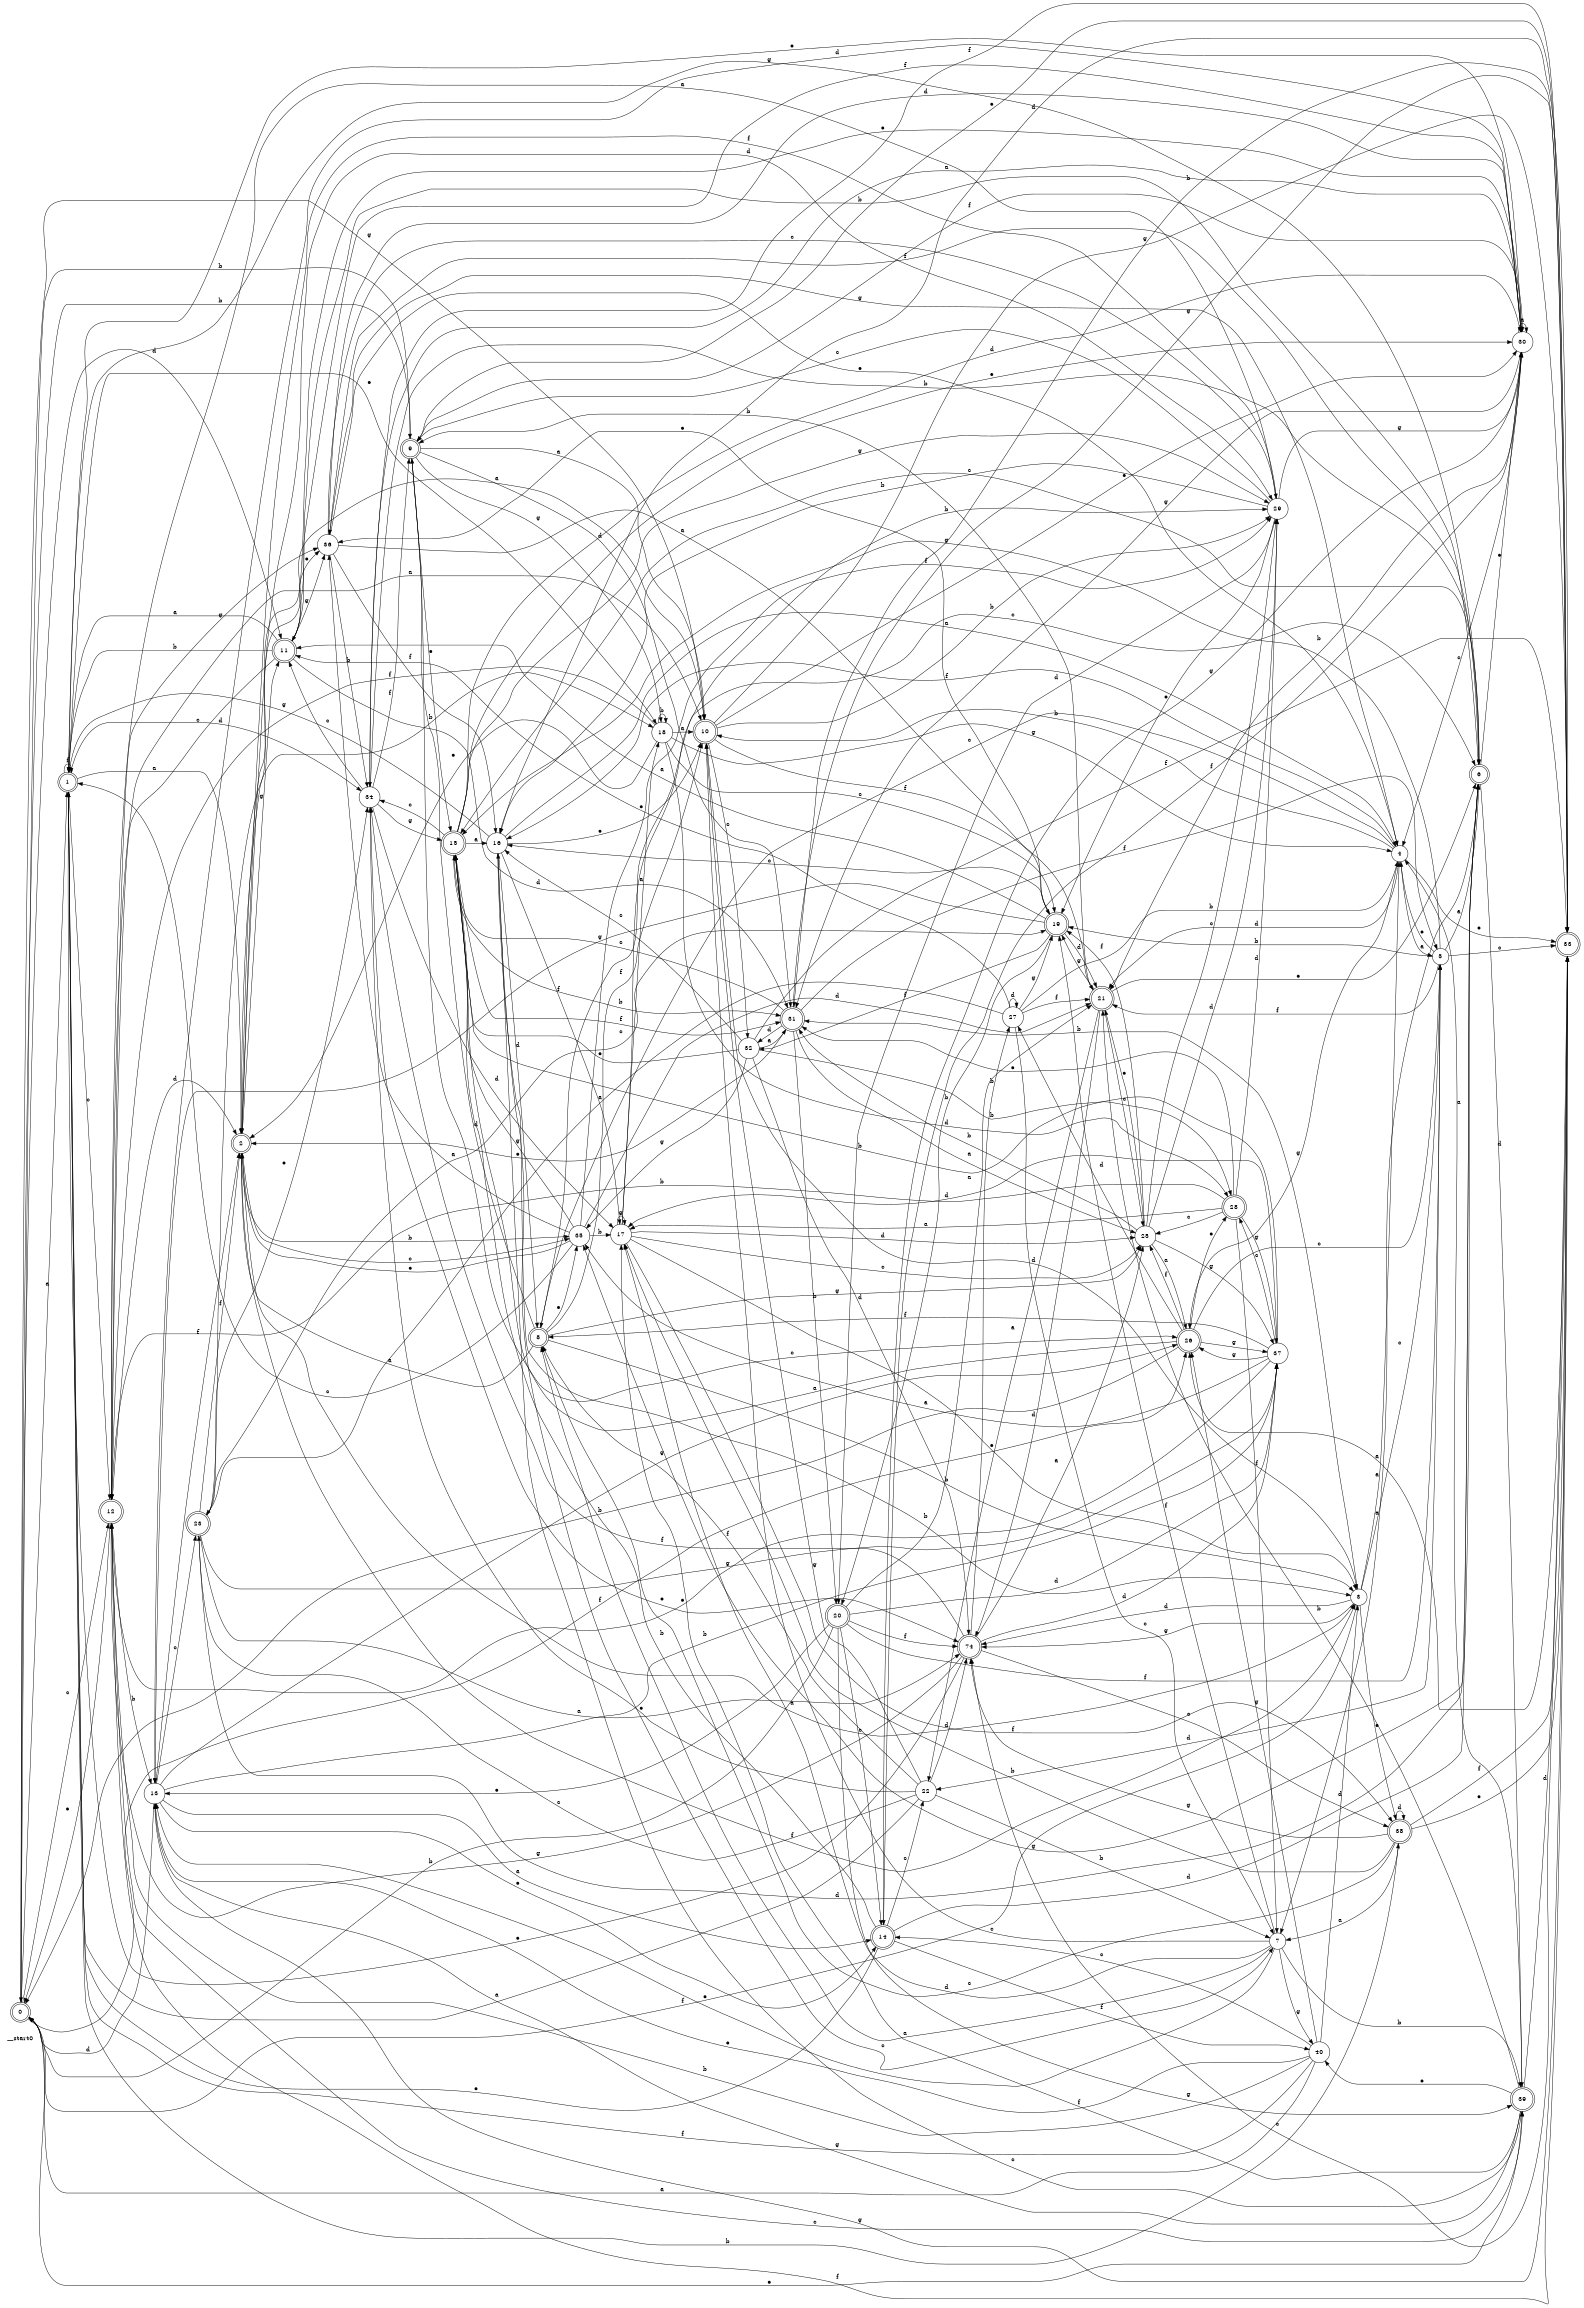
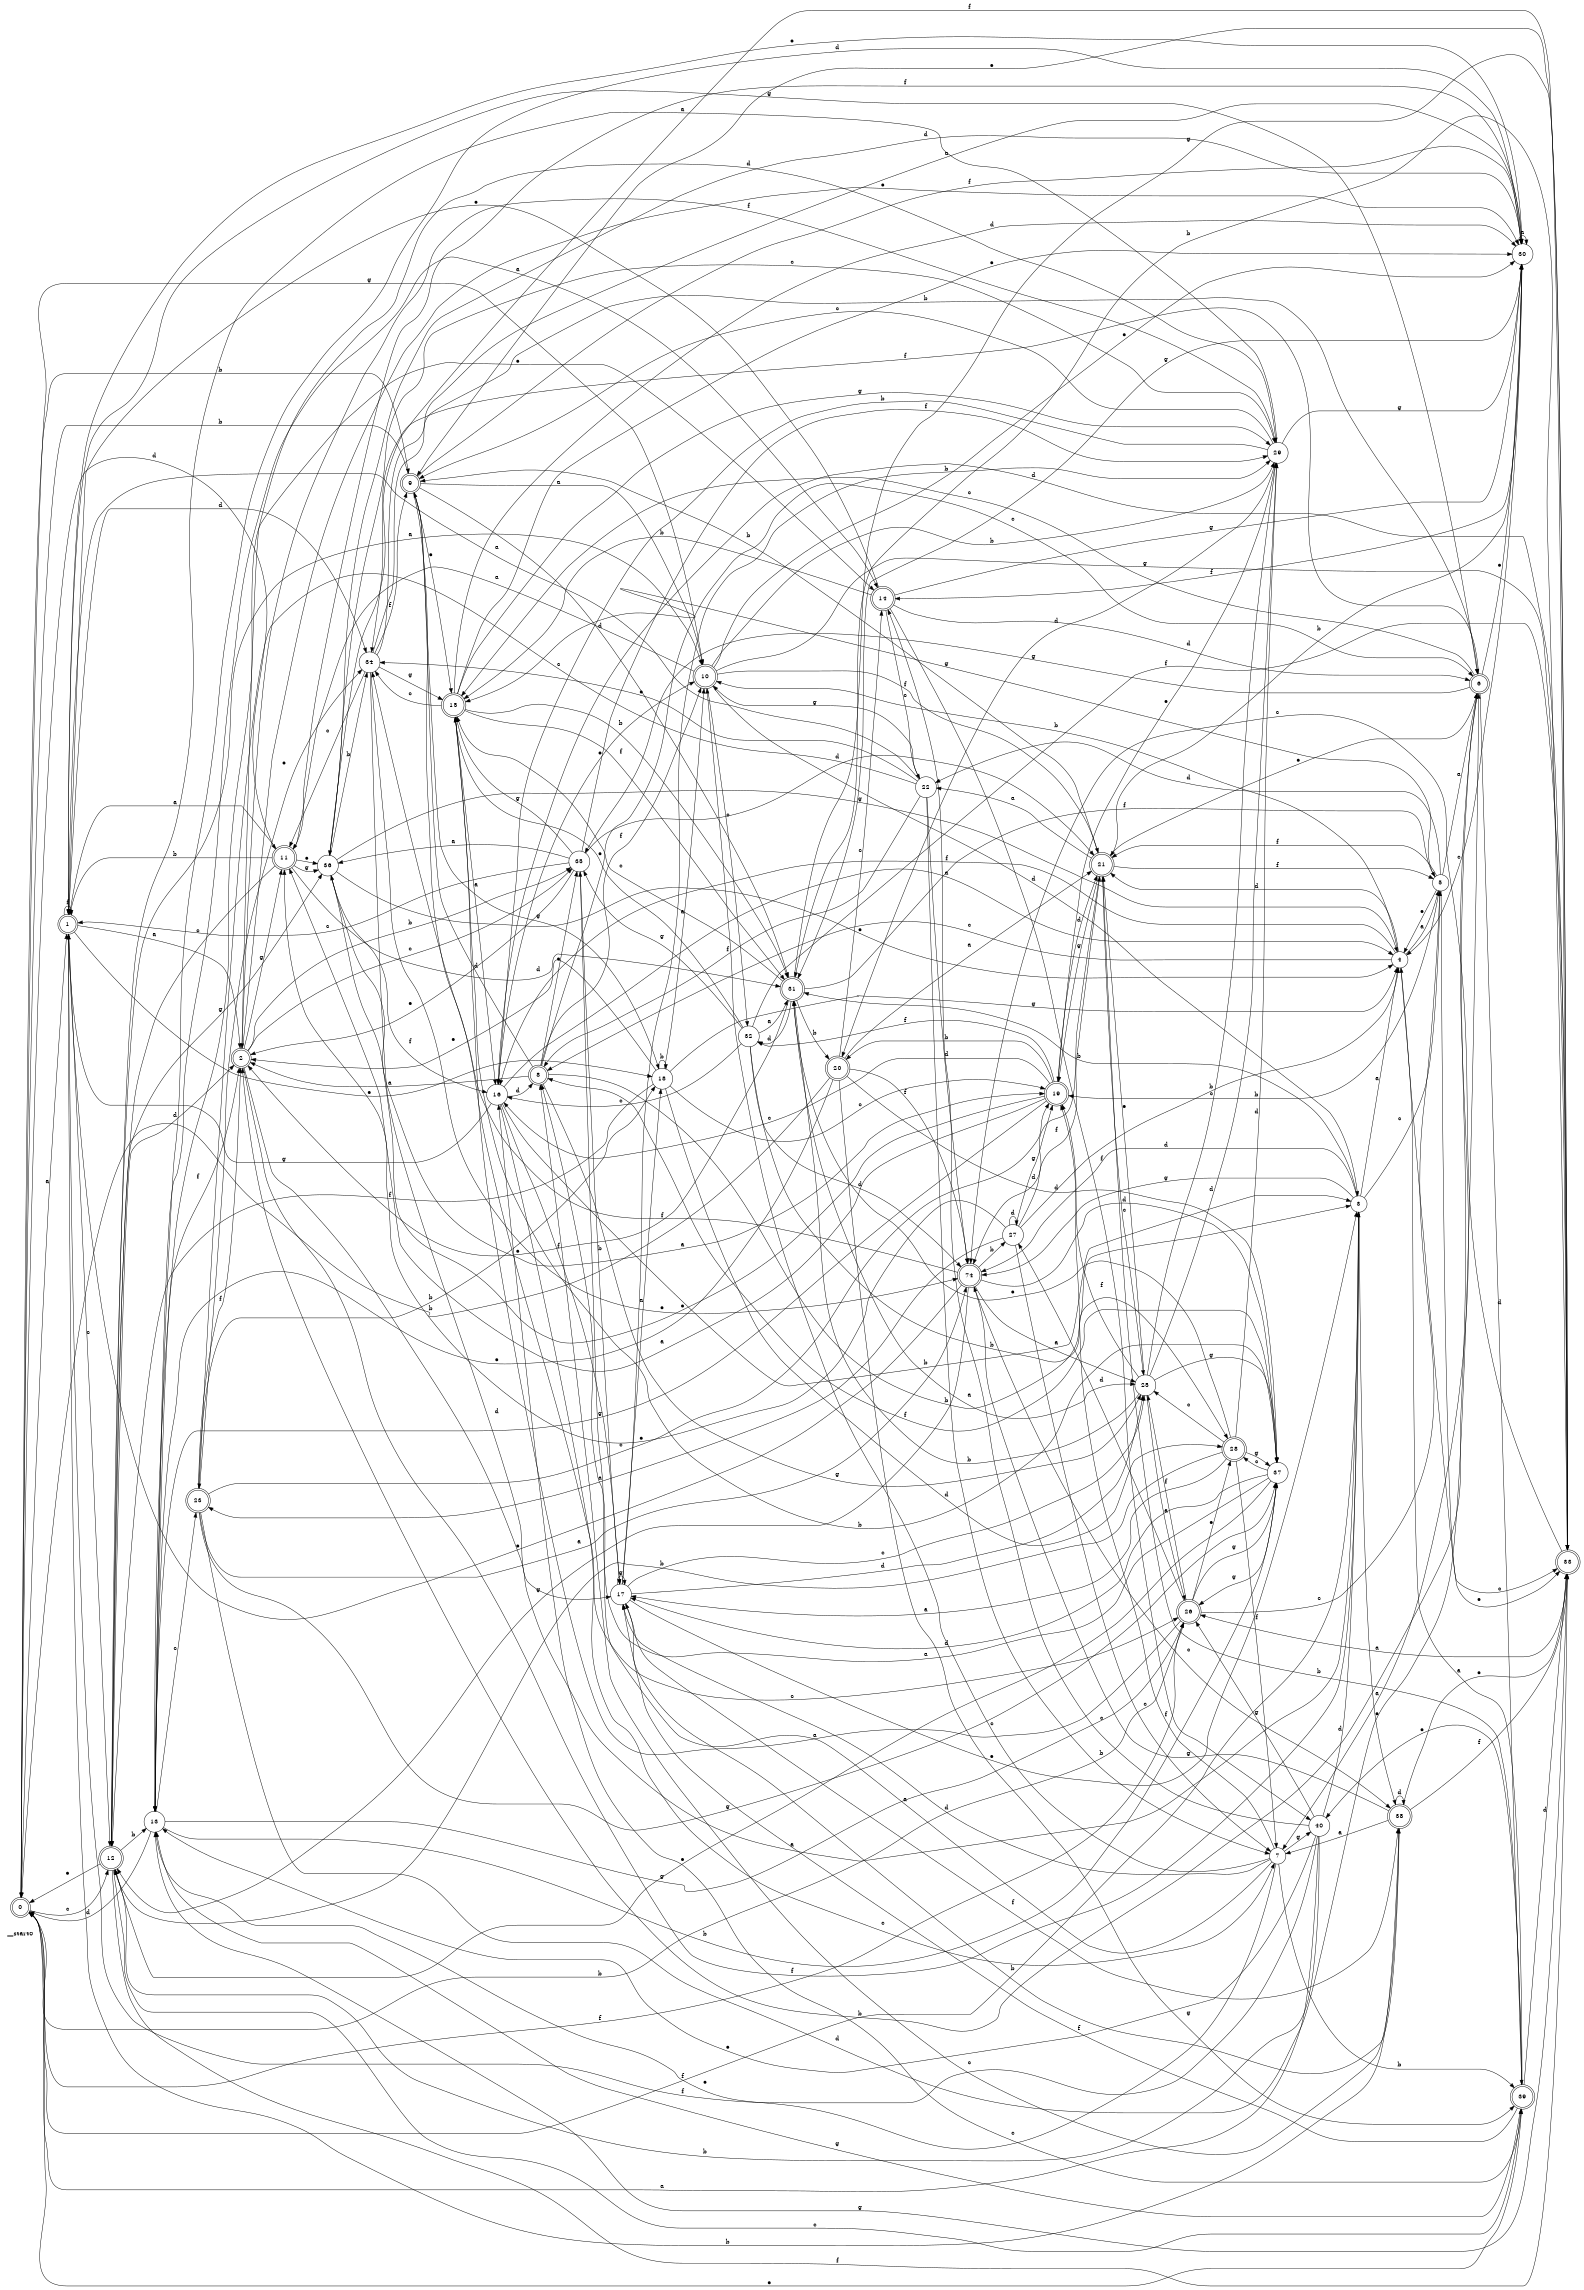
(1312, 1106) -> none
(1419, 1608) -> (1272, 869)
